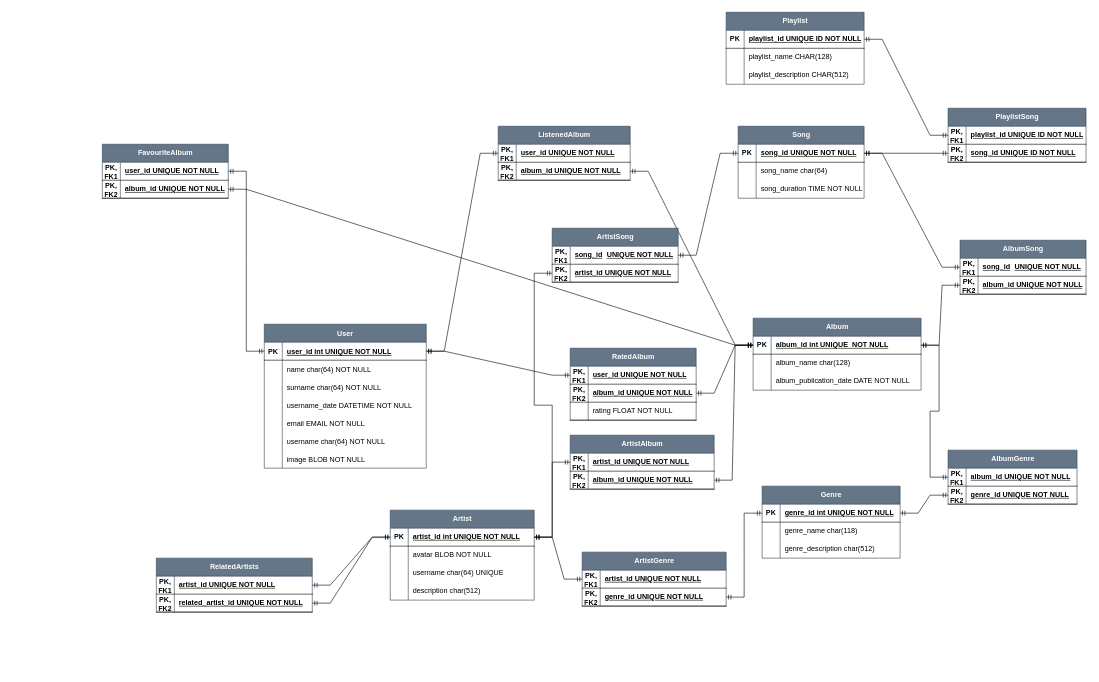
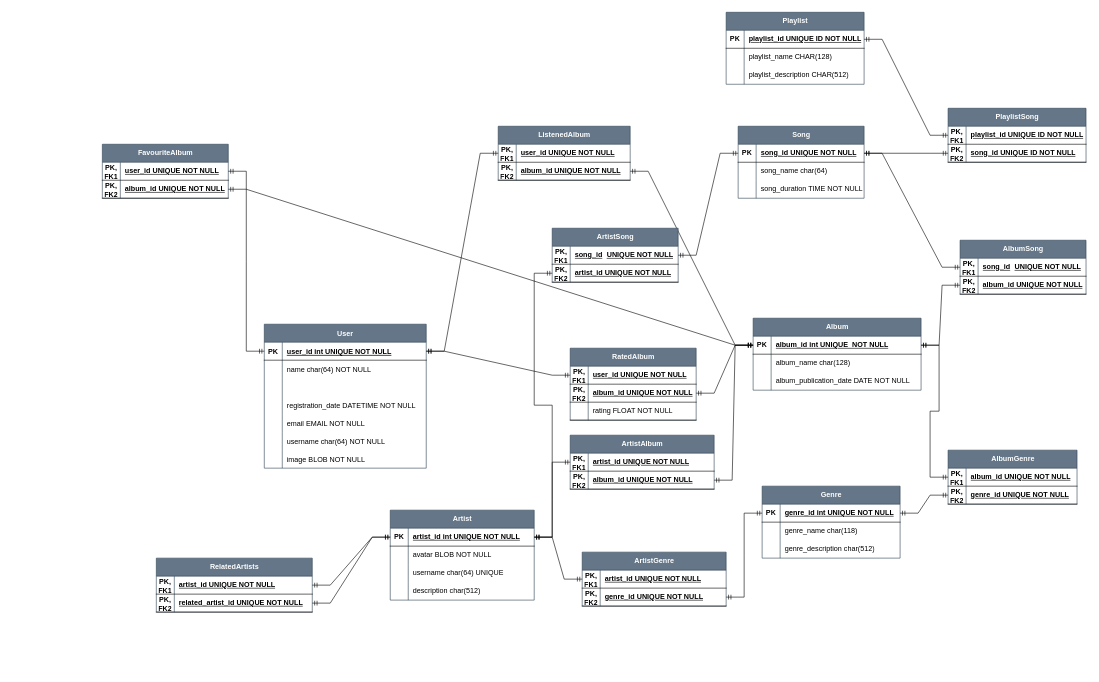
(354, 387) -> none
(346, 406) -> (353, 406)
